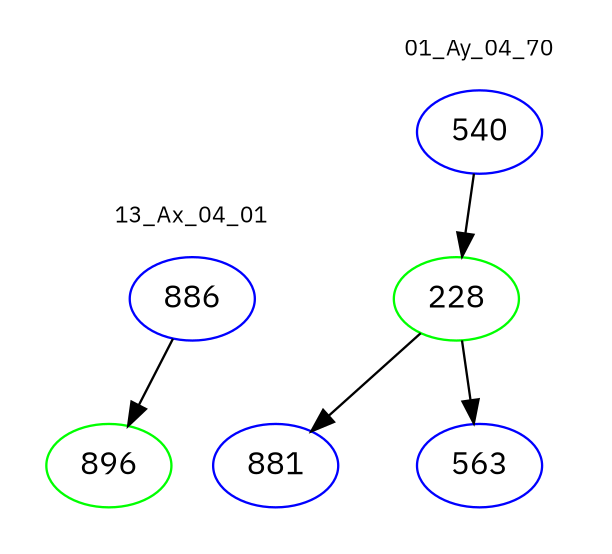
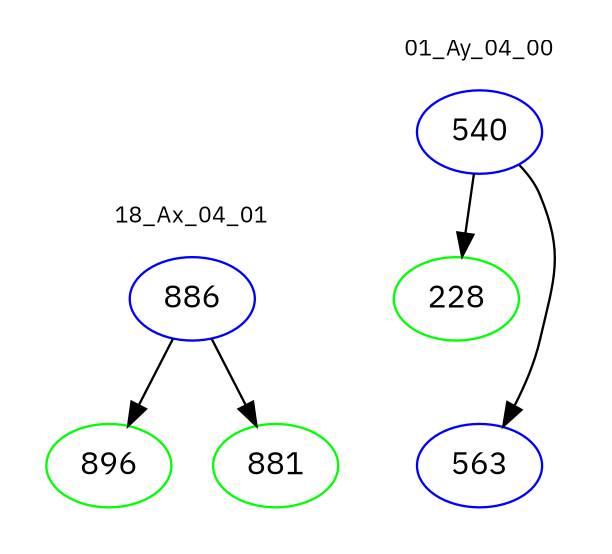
(480, 50) -> (480, 50)
(192, 217) -> (192, 217)
(391, 360) -> (229, 372)
(466, 370) -> (552, 284)
(276, 466) -> (276, 466)
